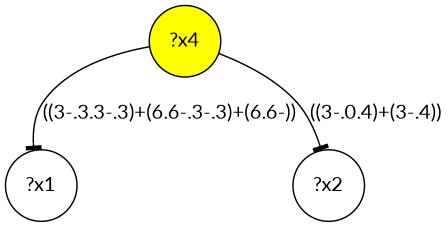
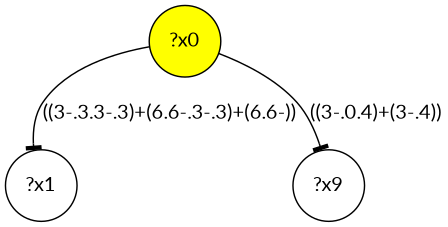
(185, 41) -> (185, 41)
(329, 186) -> (329, 186)
